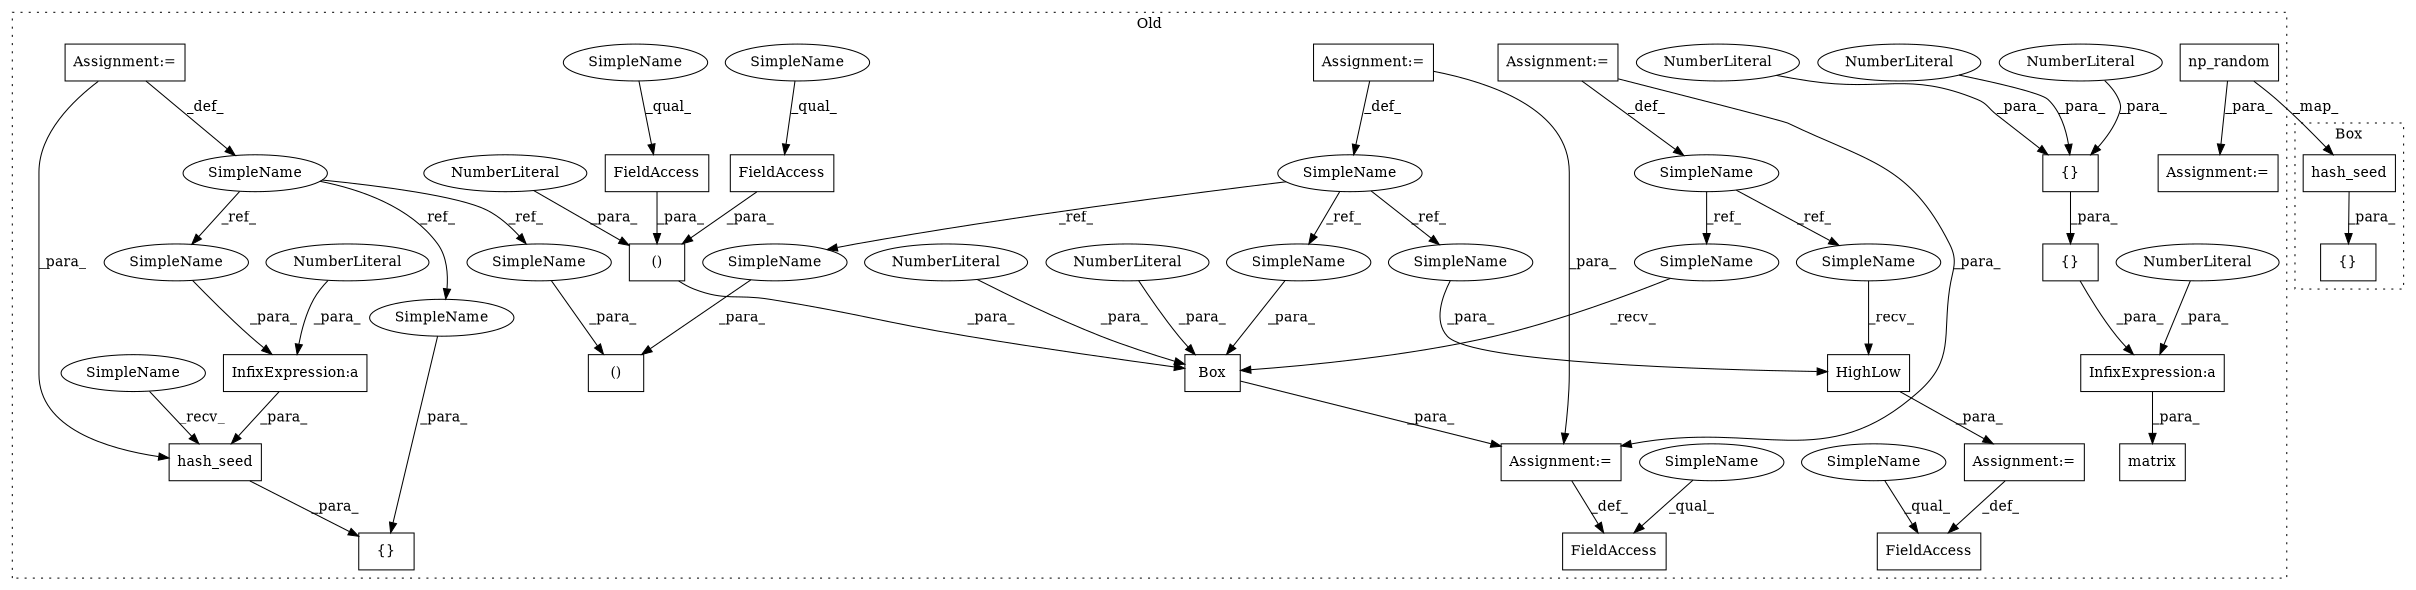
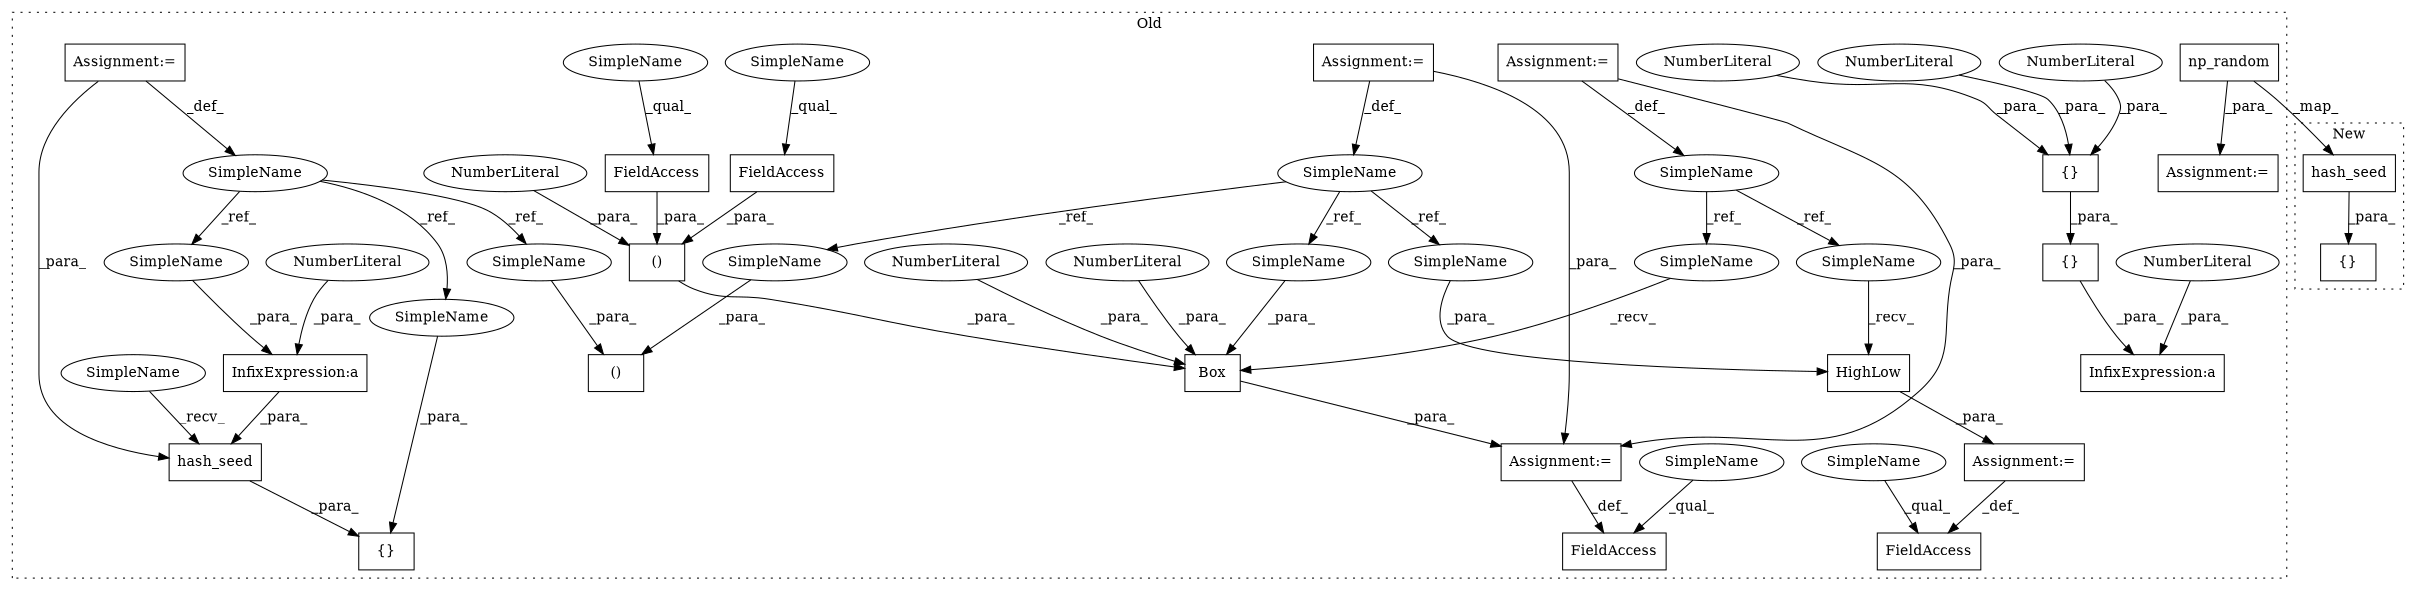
(2349, 135) -> (2349, 135)
(2152, 462) -> none
